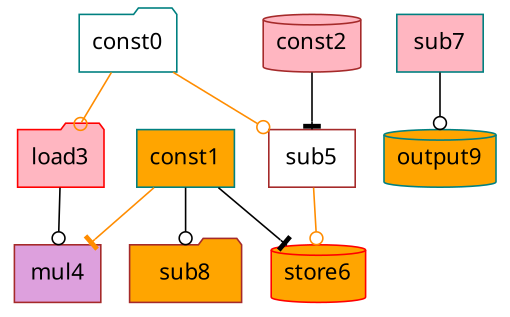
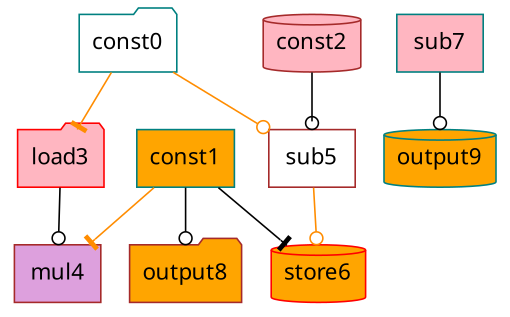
(96, 97) -> (96, 97)
(312, 97) -> (312, 97)
(186, 274) -> (186, 274)
